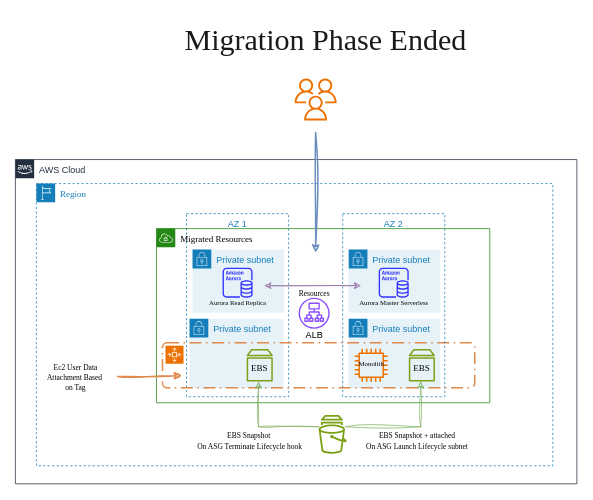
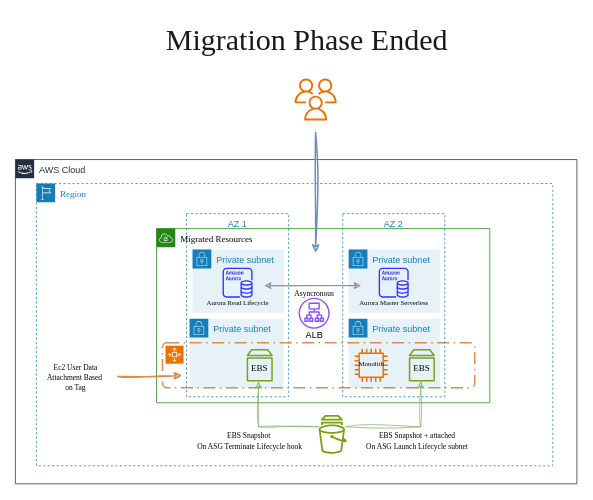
(325, 39) -> (306, 39)
(314, 293) -> (314, 293)
(238, 302) -> (238, 302)
